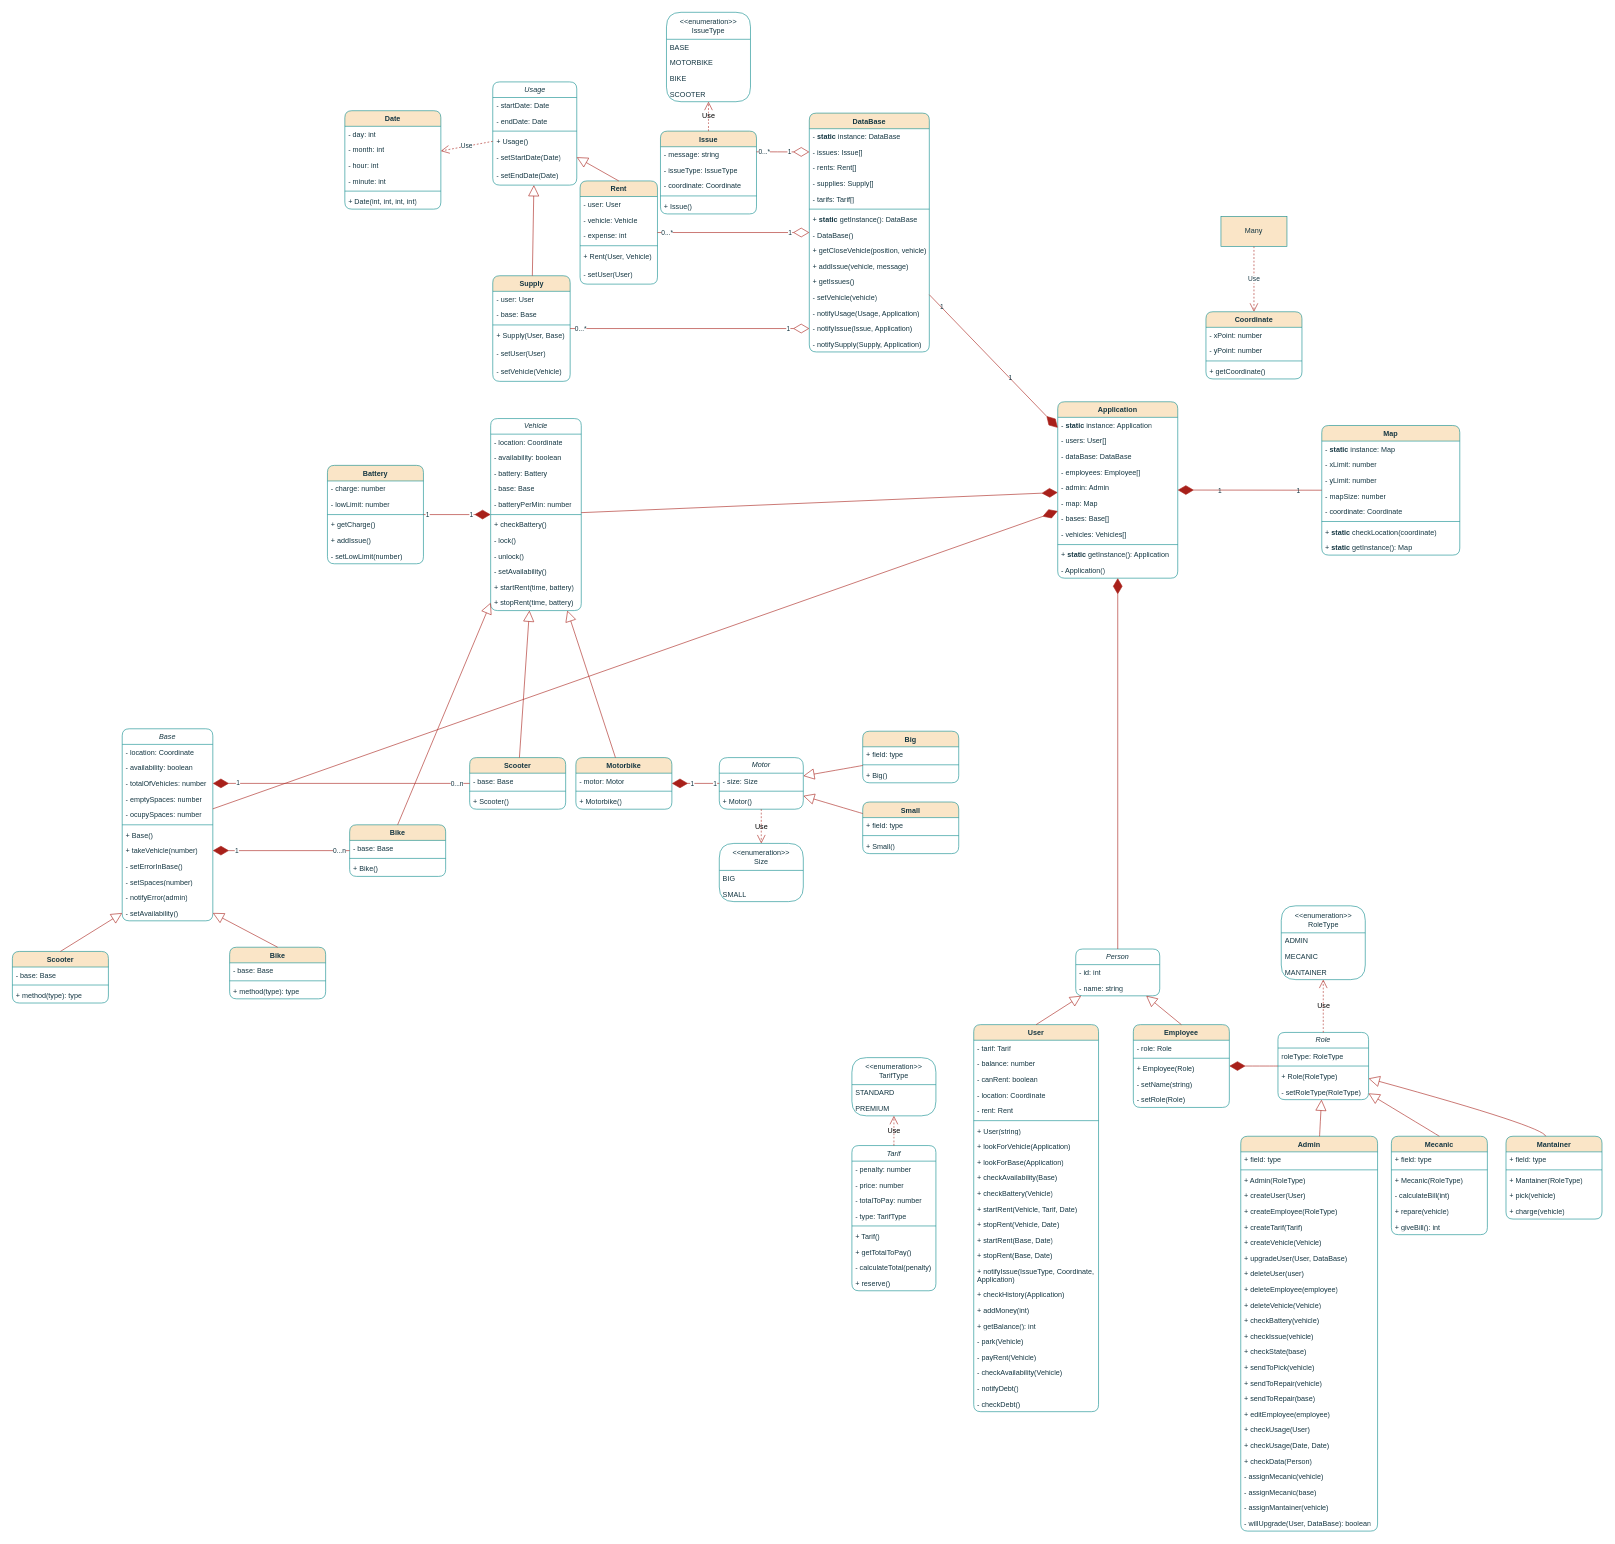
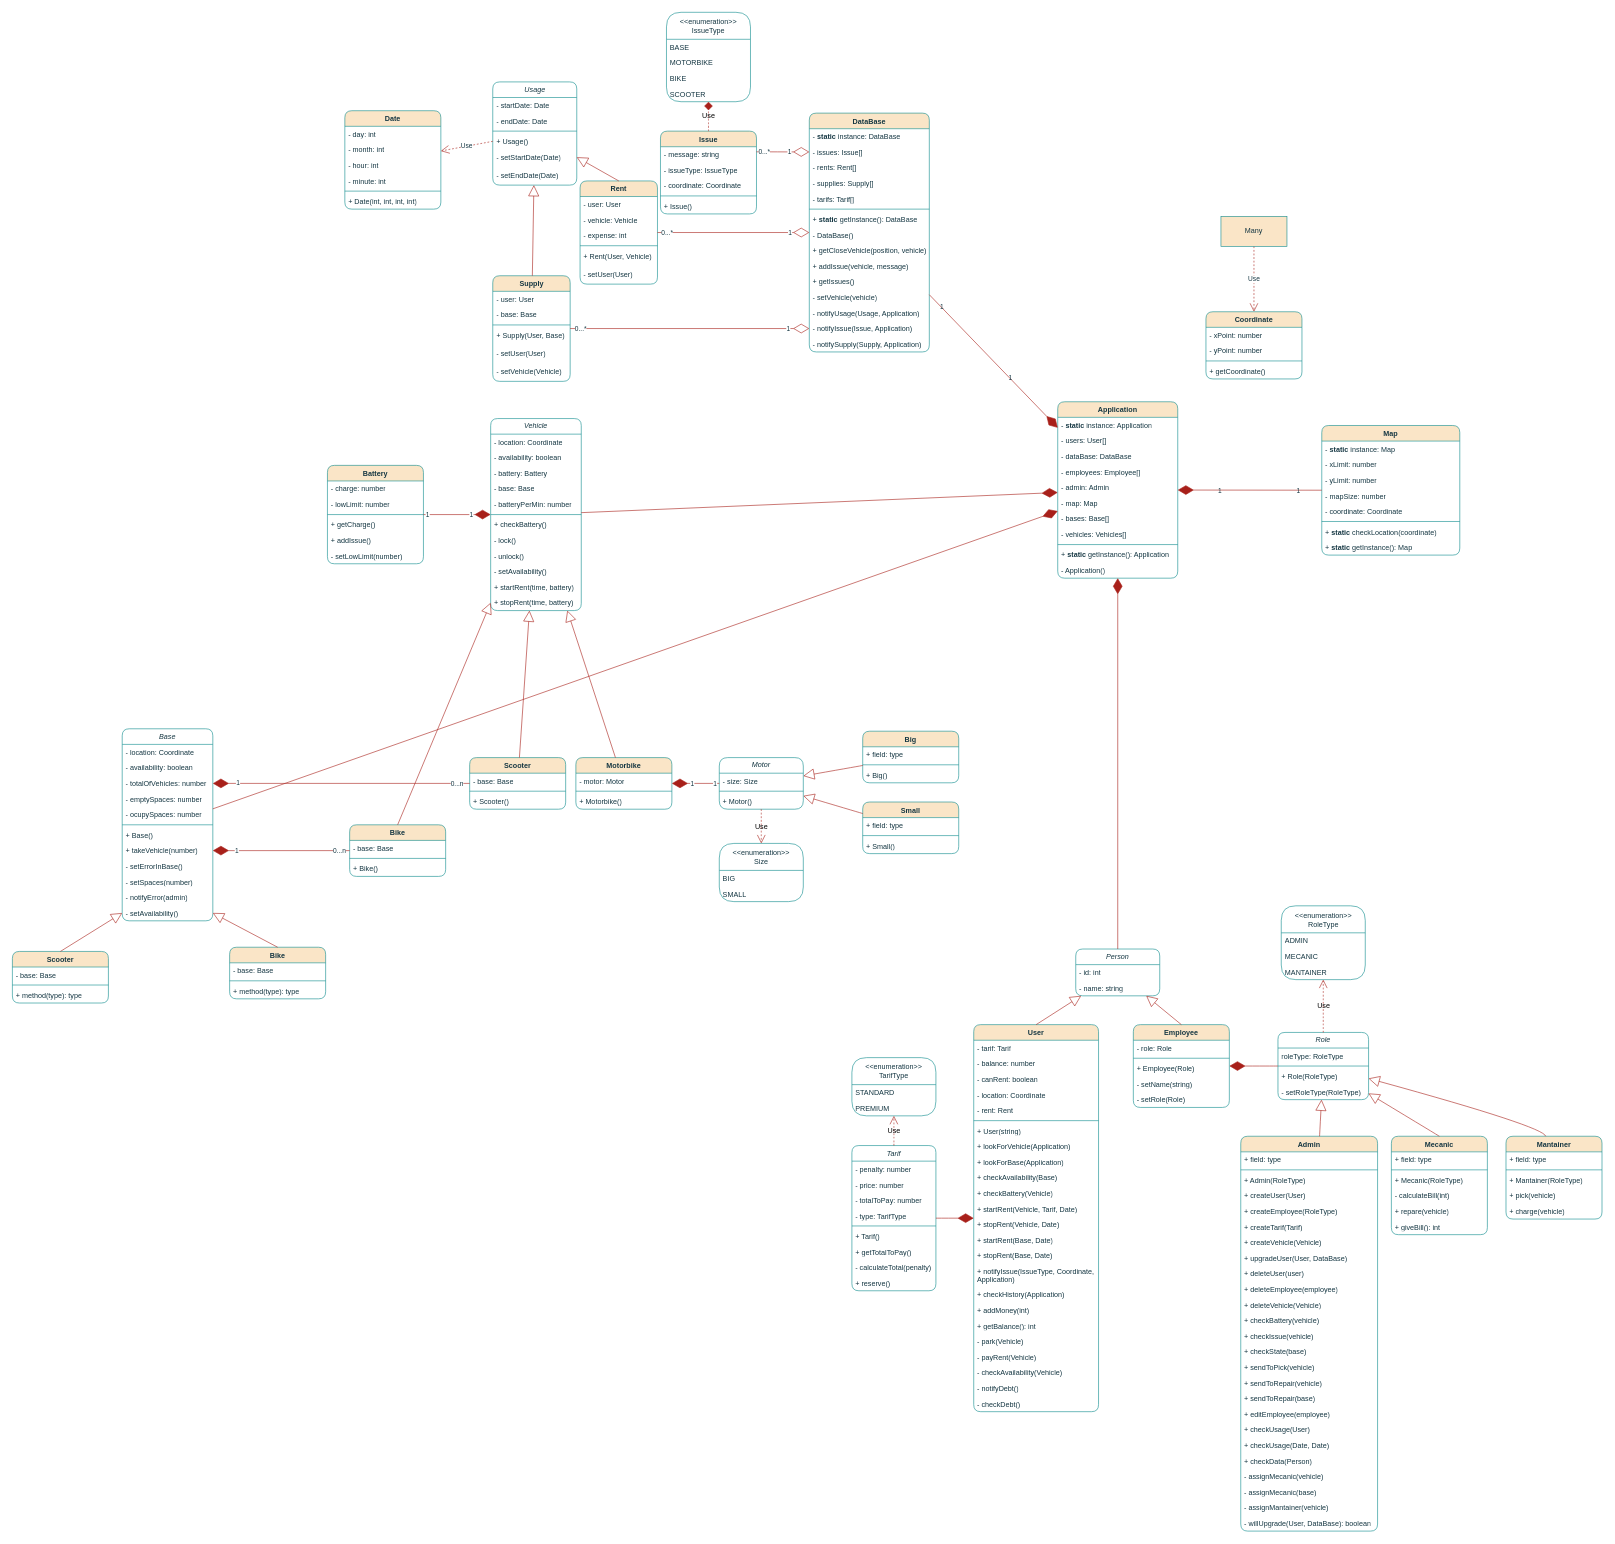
(708, 106) -> (708, 110)
none -> (957, 1218)
